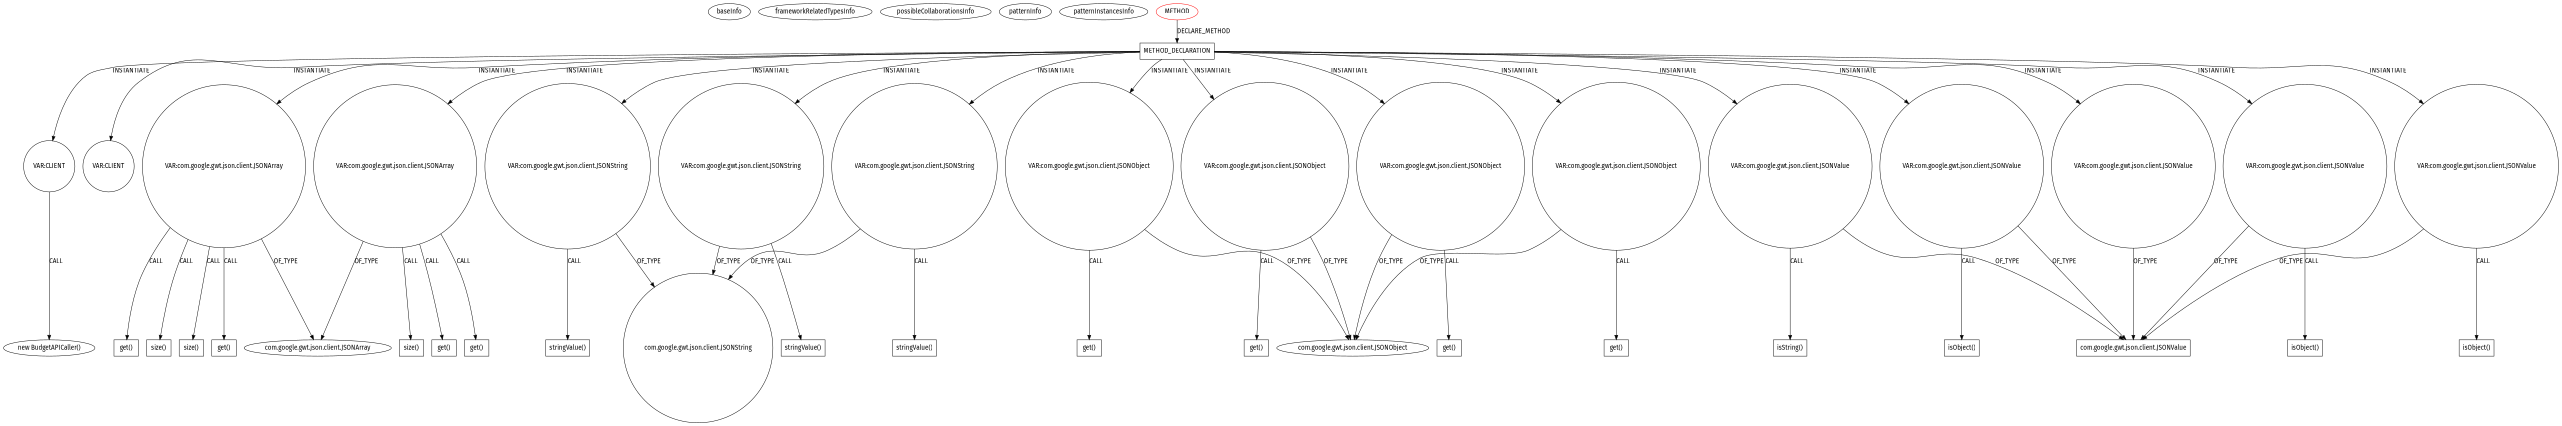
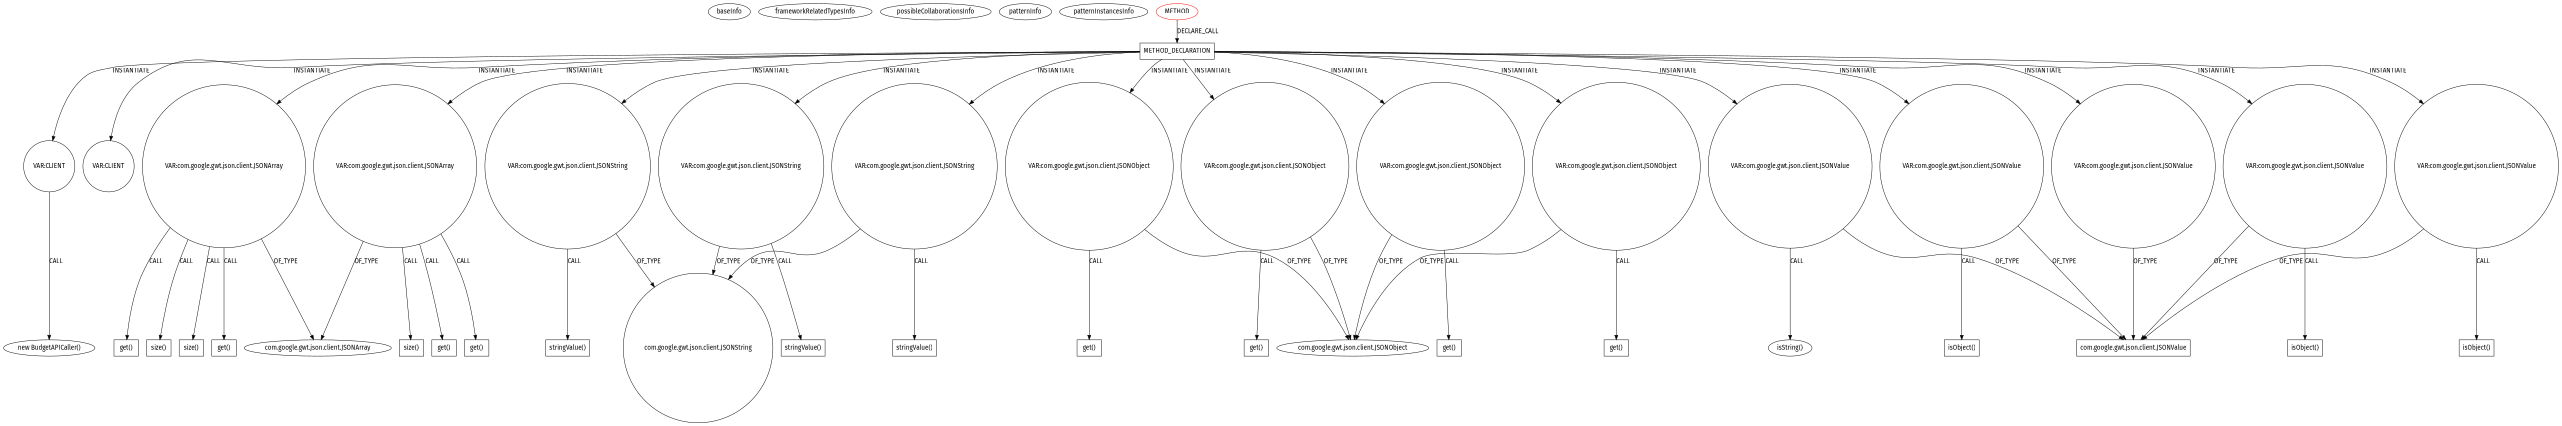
(1204, 31) -> (1198, 31)
(1790, 348) -> (1790, 348)
